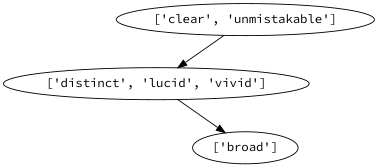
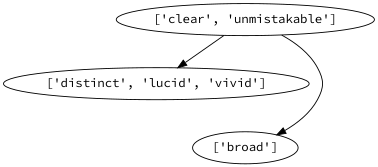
(198, 114) -> (322, 82)
